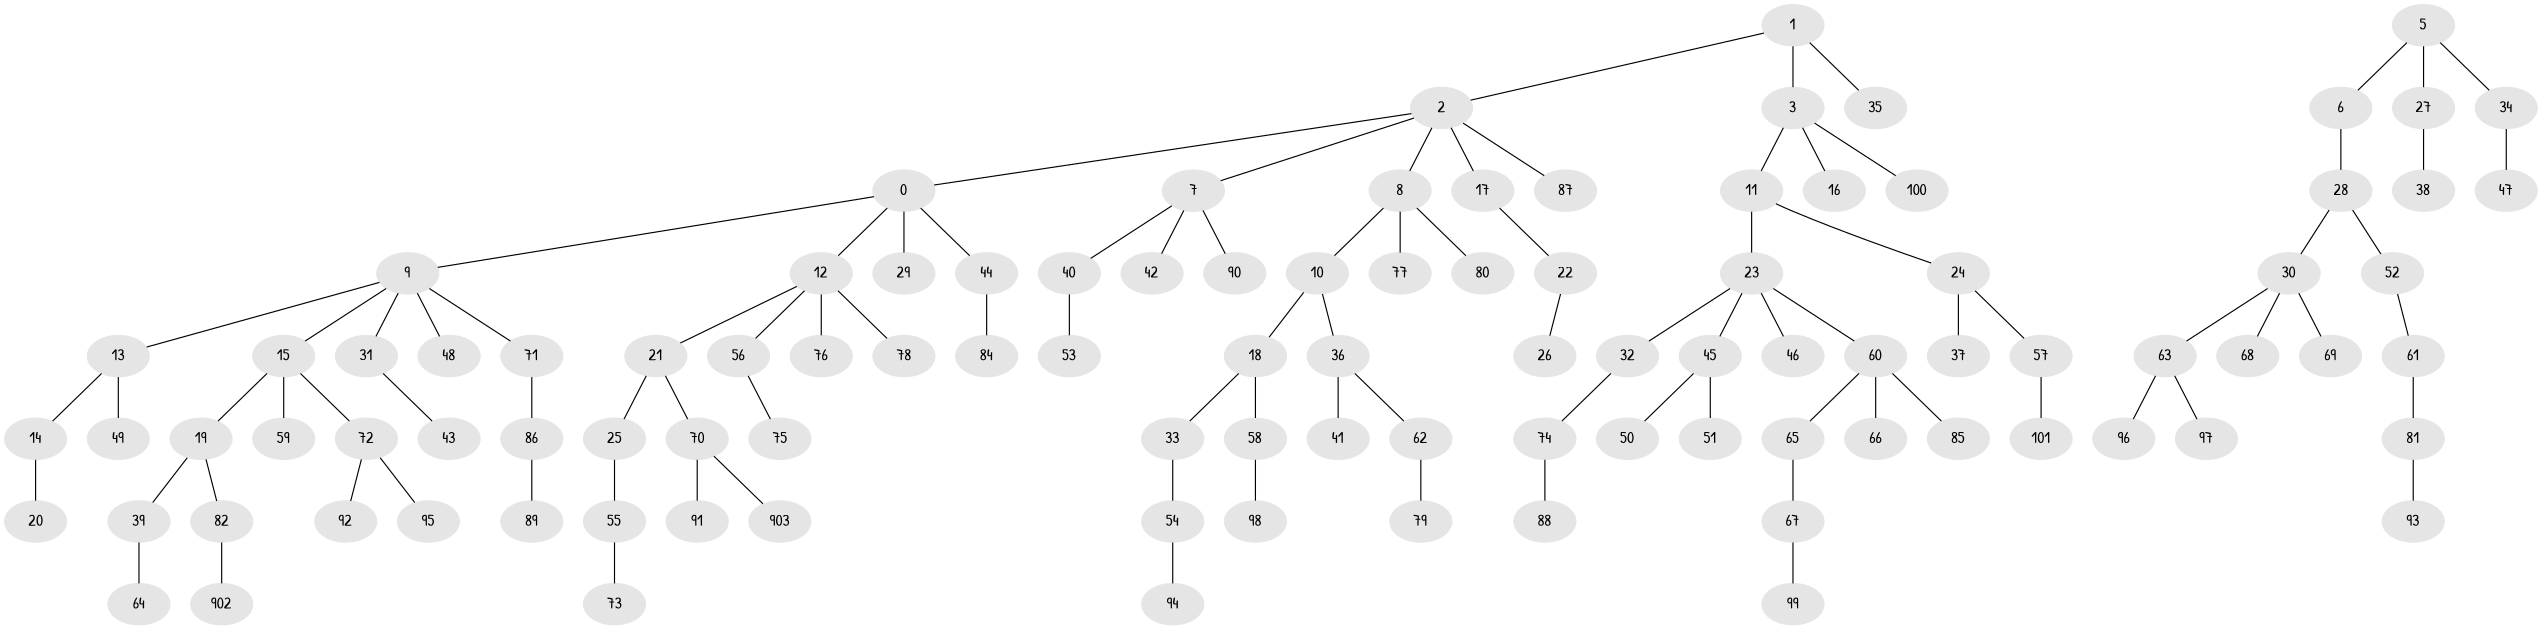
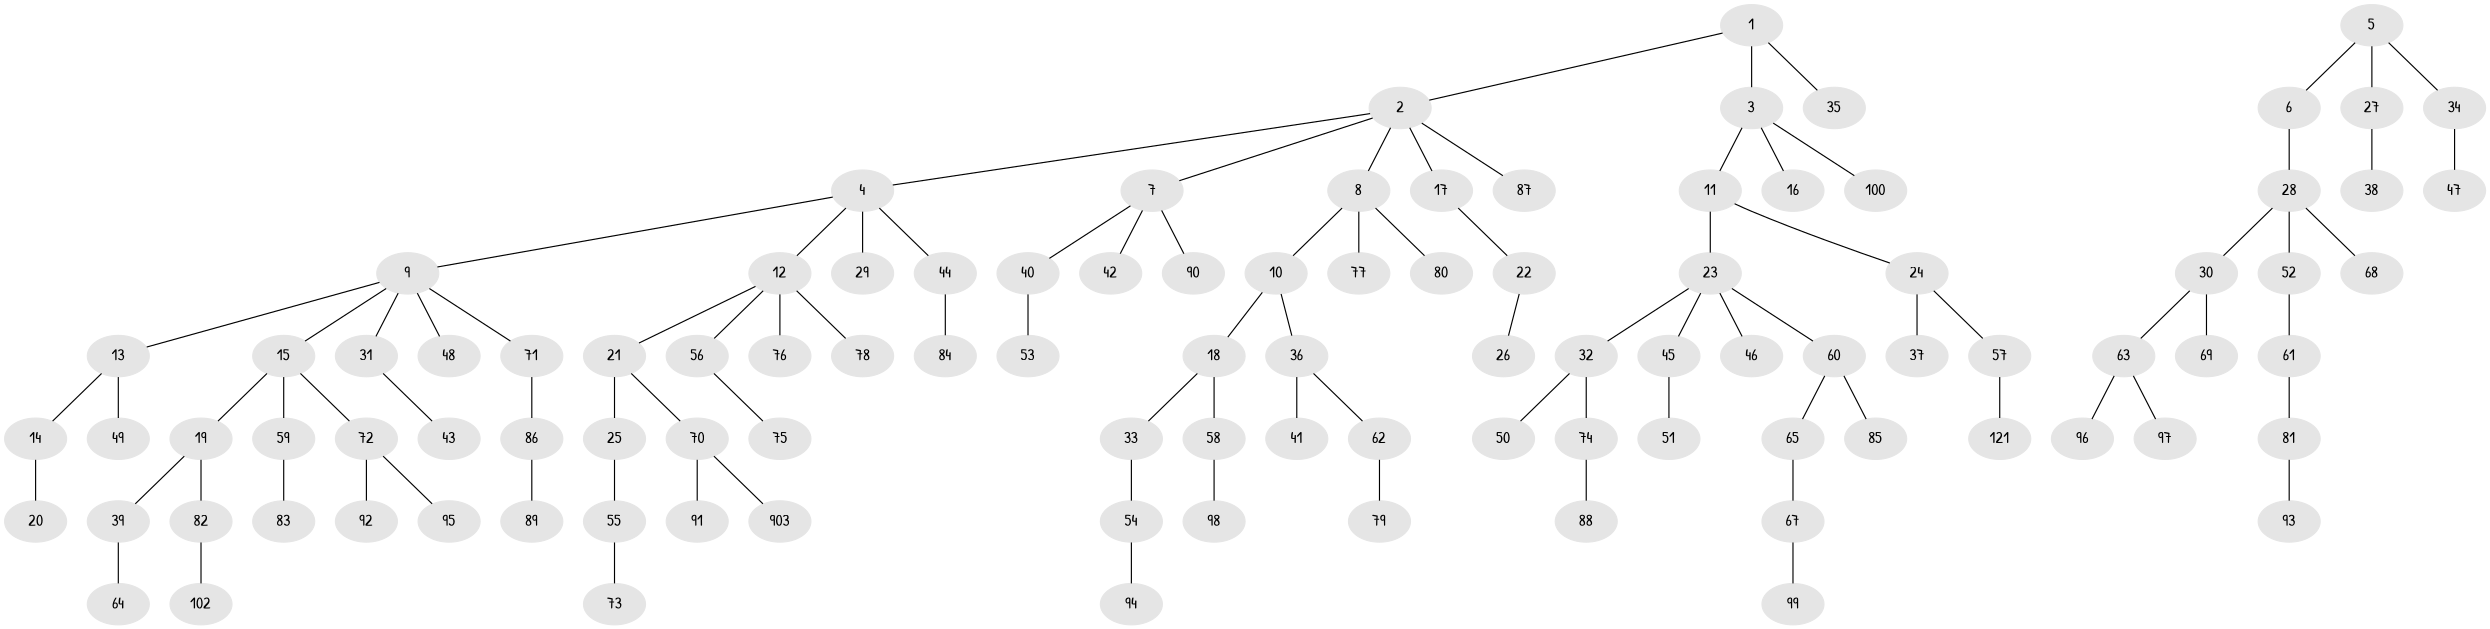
(904, 191) -> (863, 191)
(2268, 315) -> (2330, 232)
(1669, 397) -> (1545, 397)
(1876, 439) -> none
(2041, 439) -> (2000, 439)
none -> (284, 521)
(222, 604) -> (201, 604)
